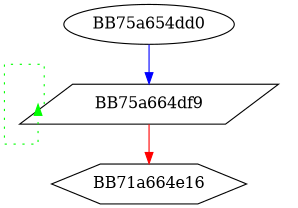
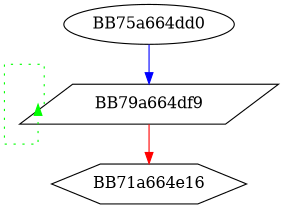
(149, 24) -> (149, 24)
(149, 104) -> (149, 104)
